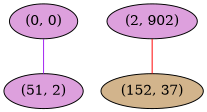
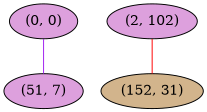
(152, 21) -> (152, 21)
(44, 91) -> (44, 91)
(152, 91) -> (152, 91)
